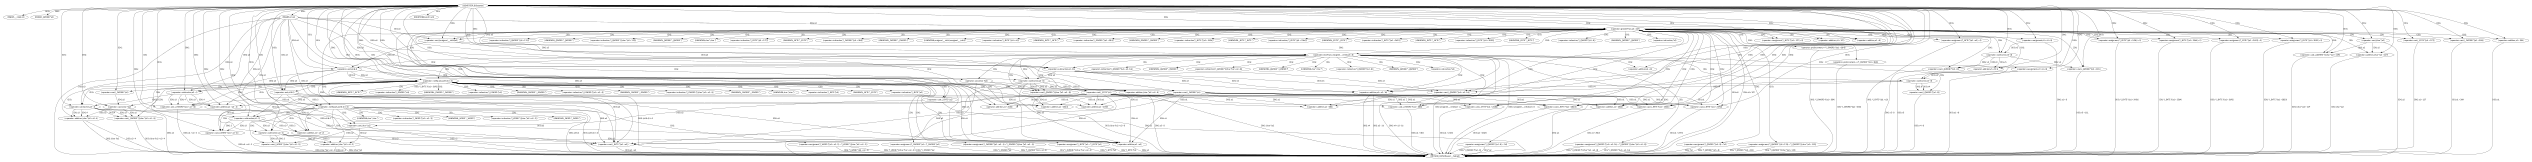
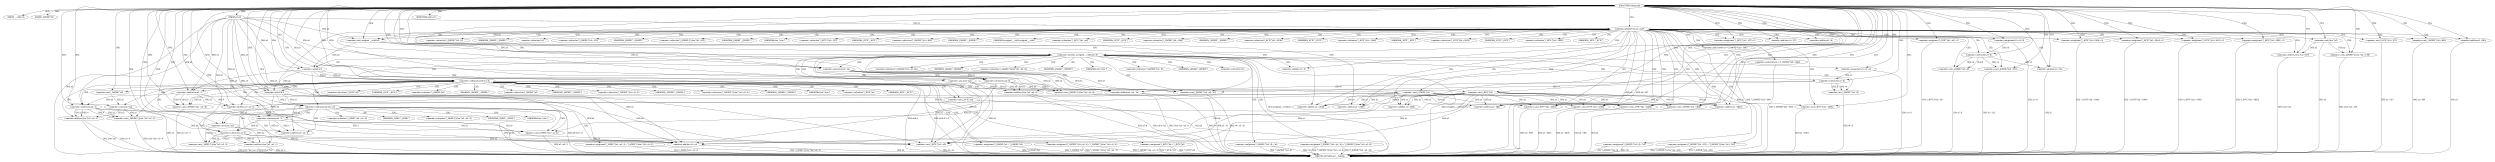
(426, 87) -> (456, 87)
(1427, 95) -> none
(833, 127) -> none
